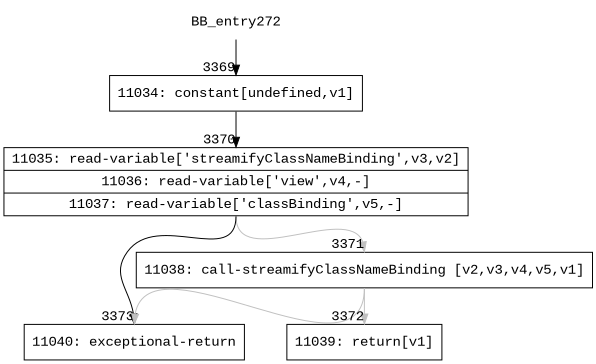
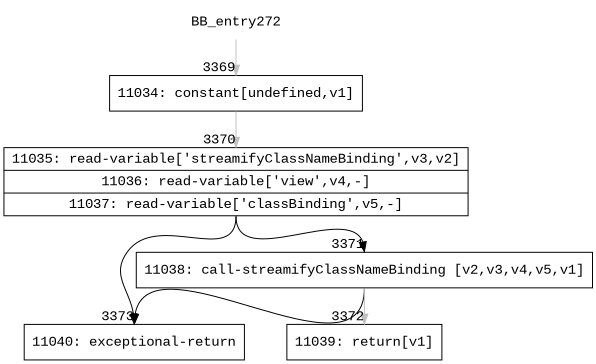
(236, 52) -> (236, 52)
(236, 124) -> (236, 124)
(295, 235) -> (295, 235)
(254, 308) -> (254, 308)
